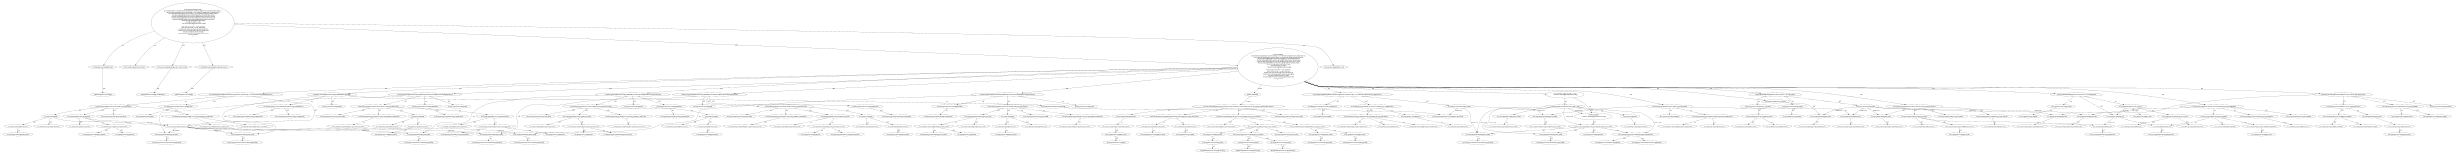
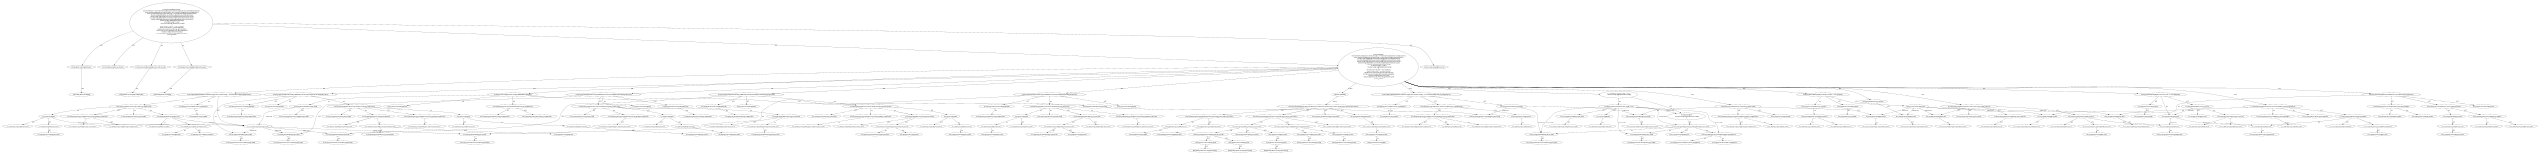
(209, 130) -> (274, 111)
(583, 134) -> none
